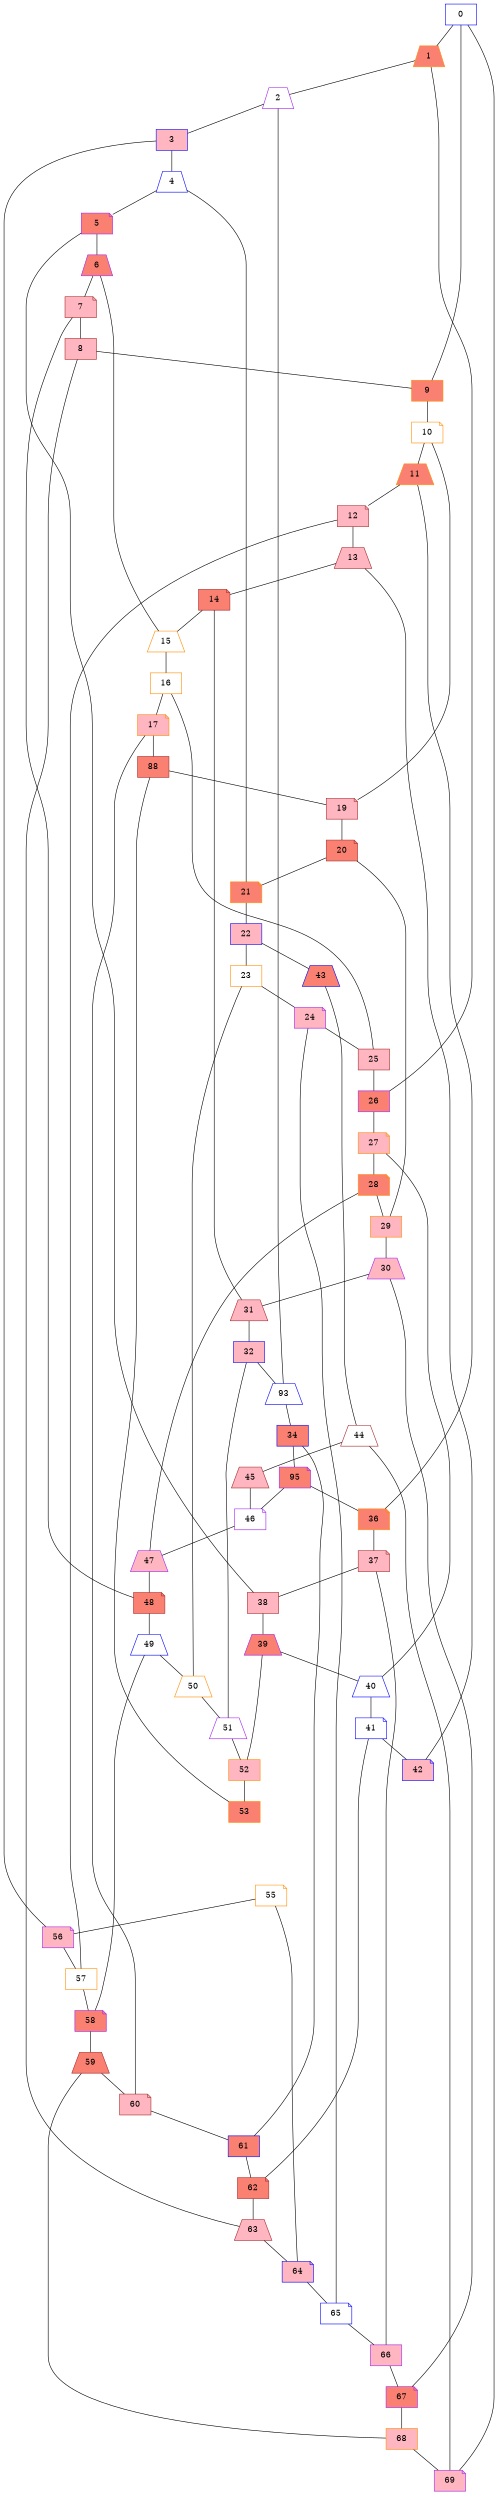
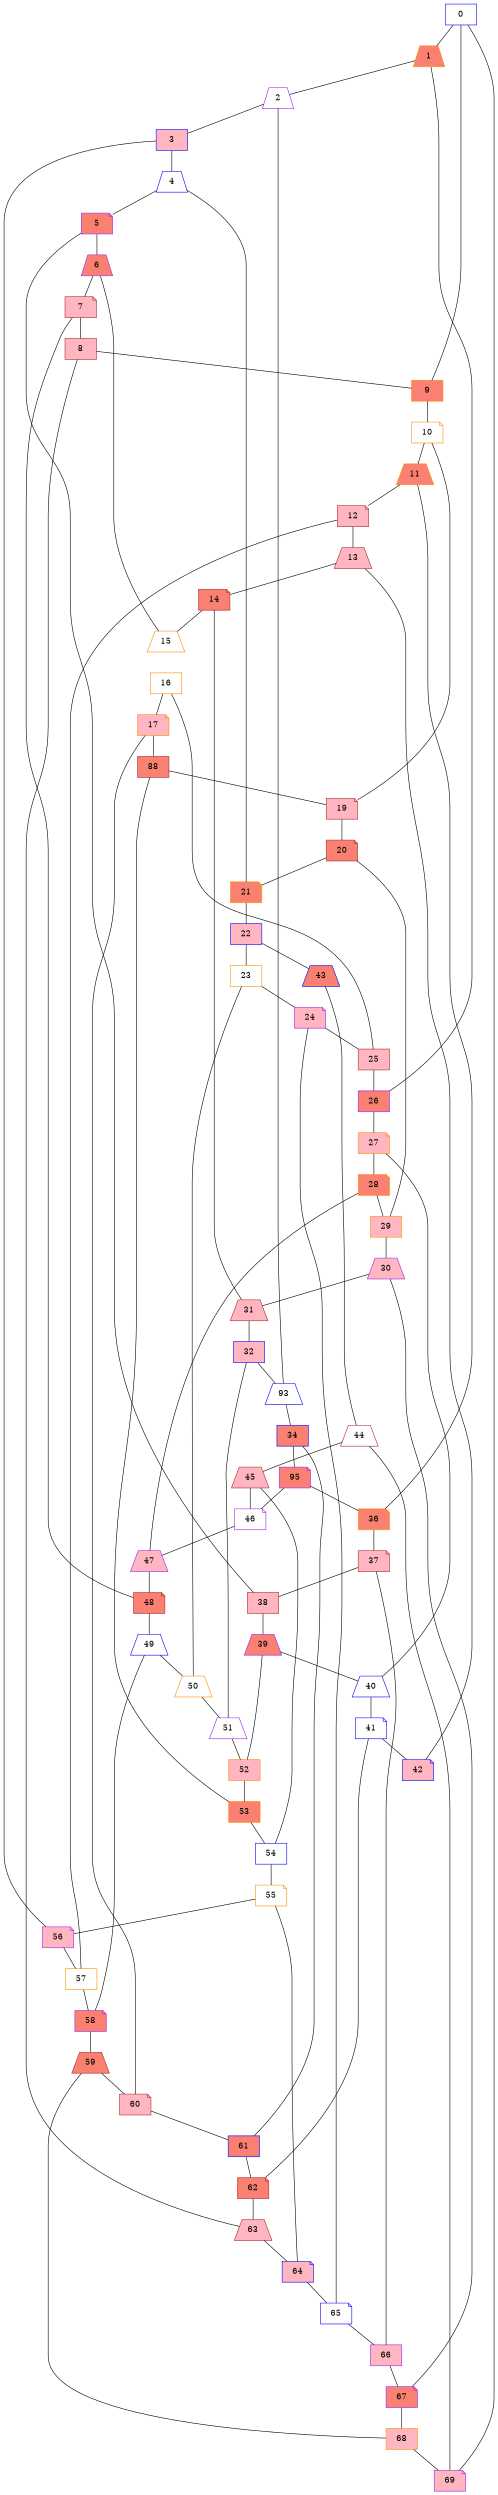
(166, 662) -> none
none -> (271, 1854)
